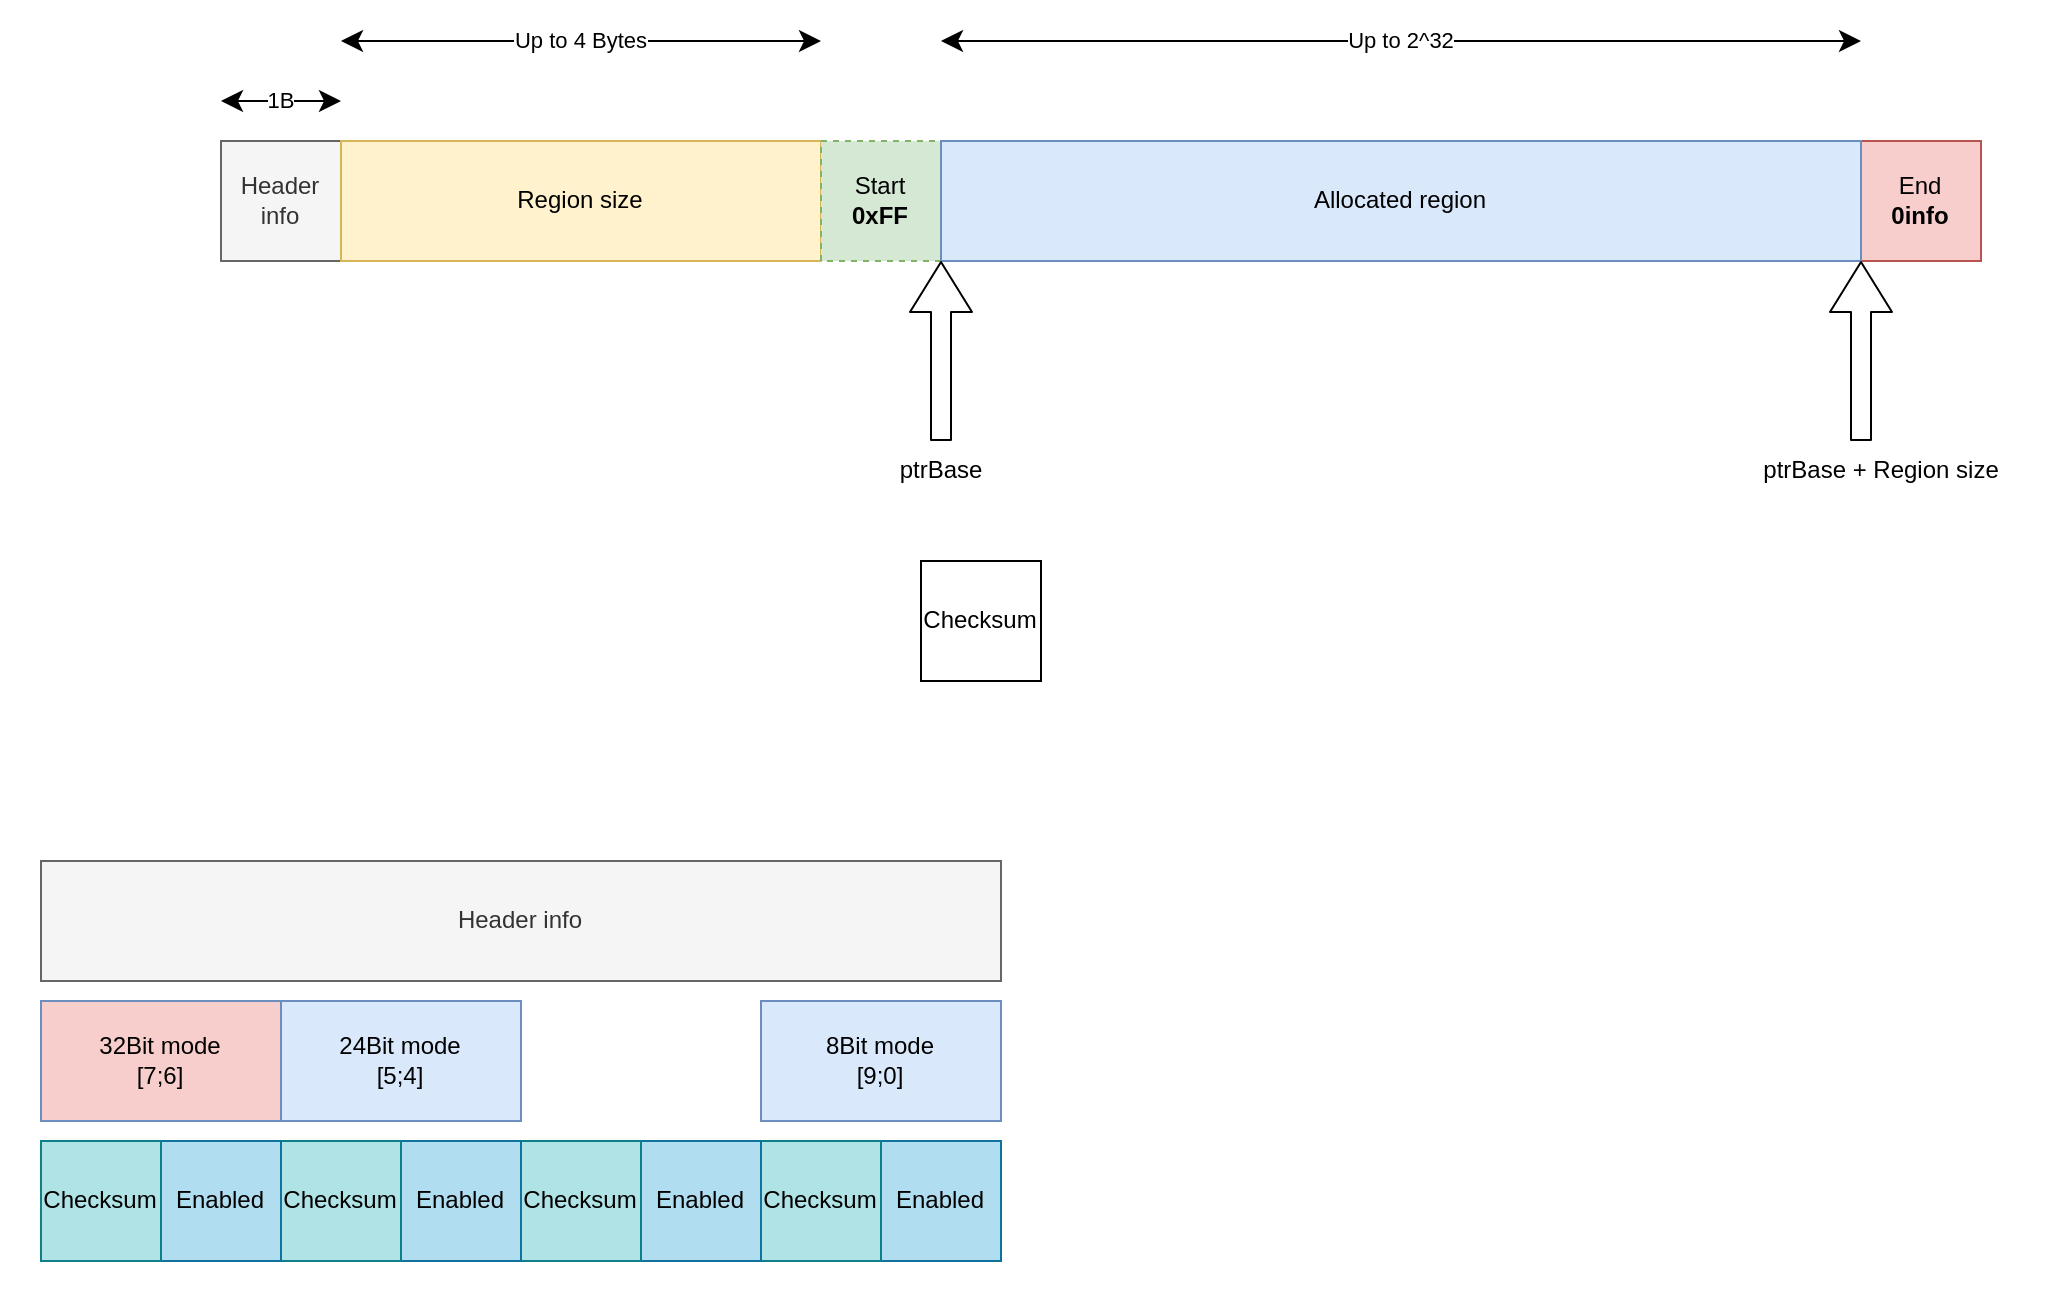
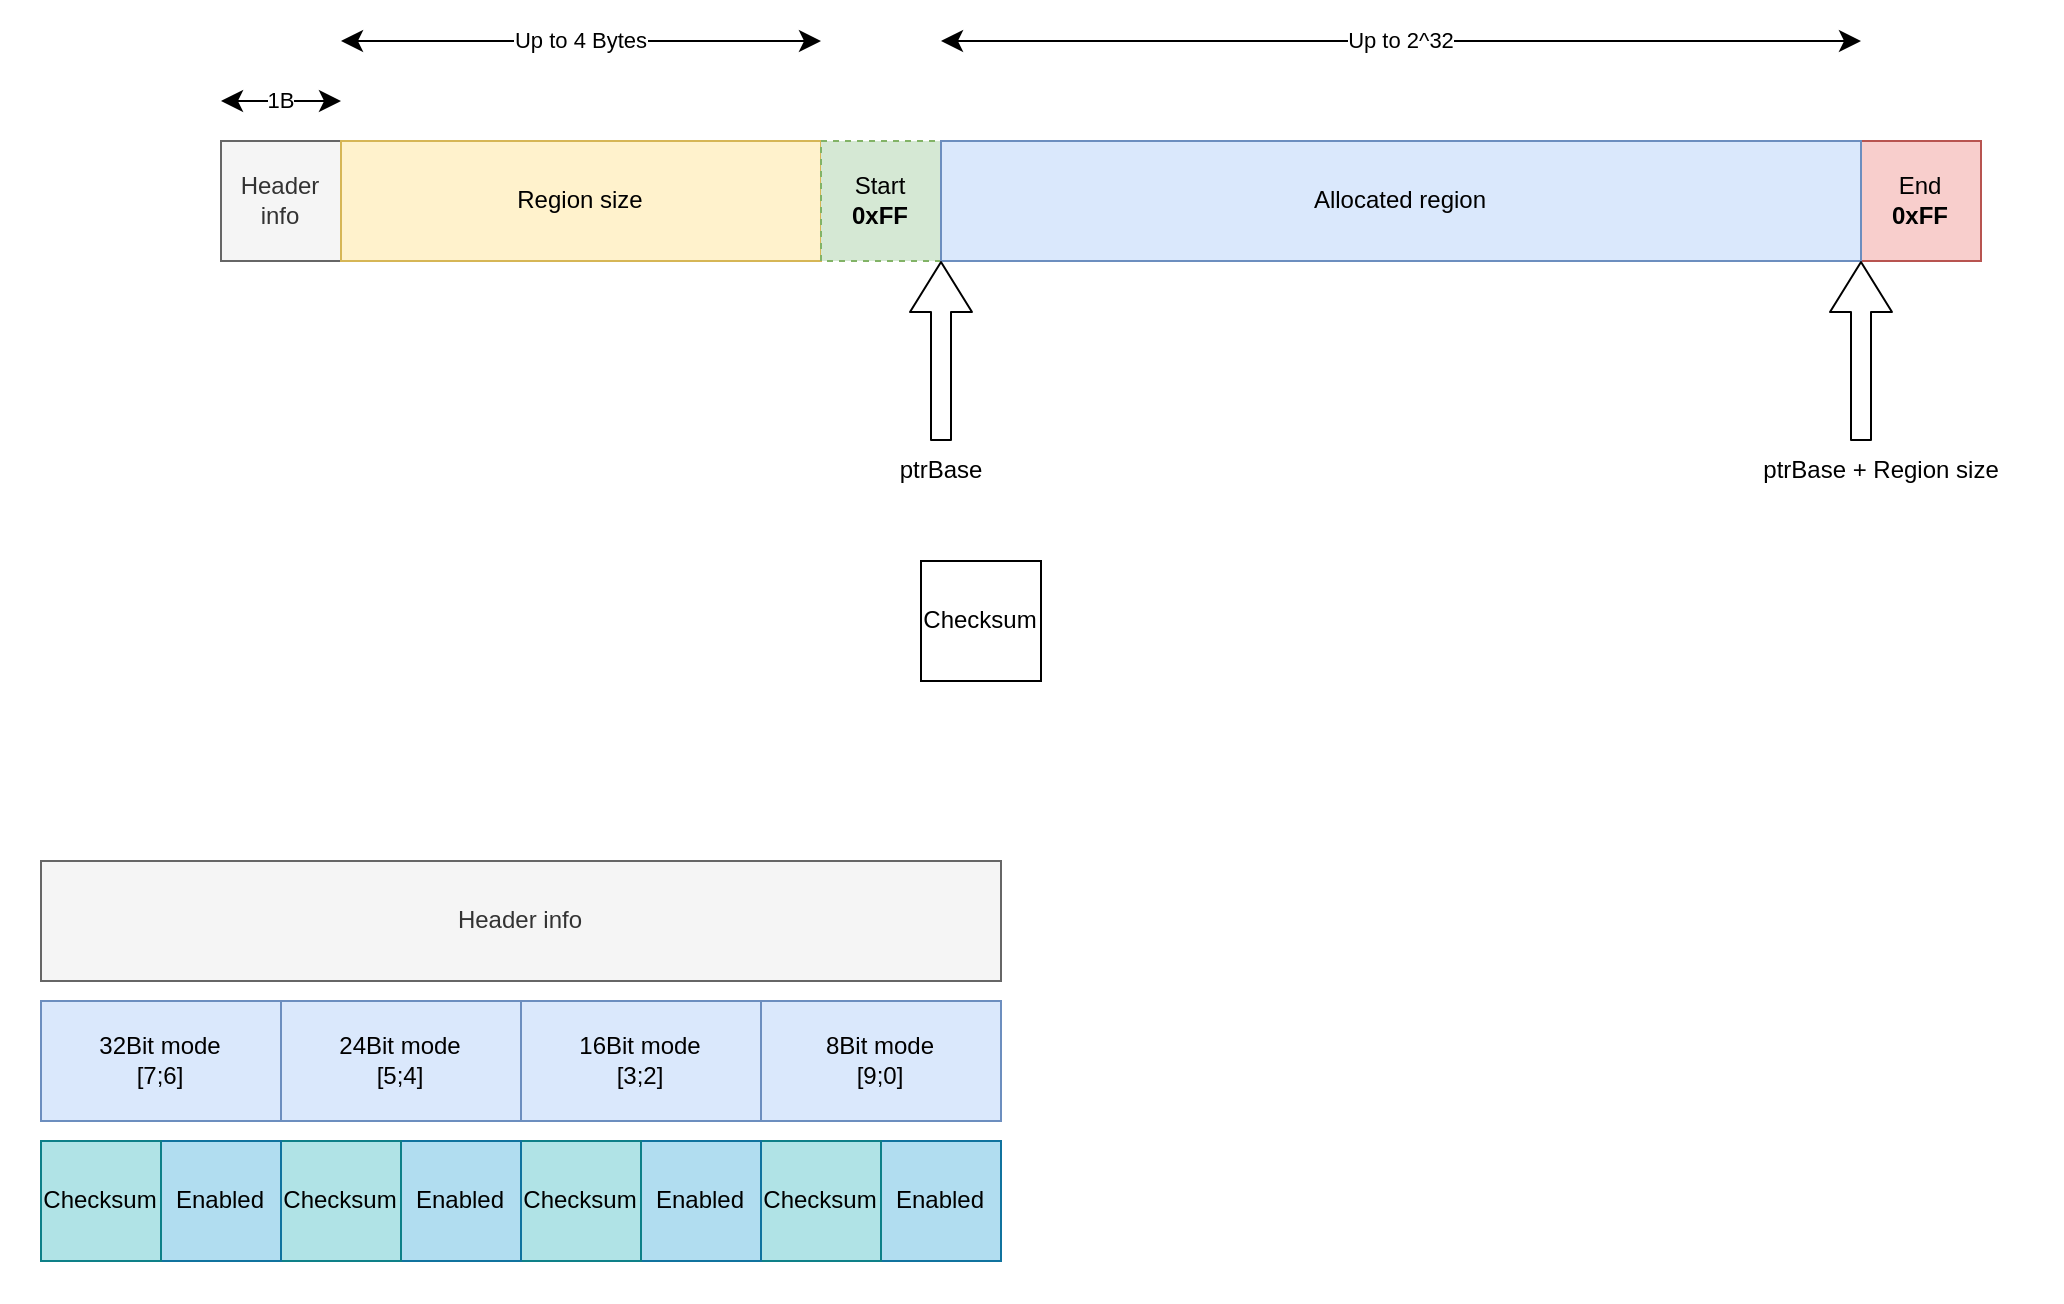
(1921, 201) -> (1921, 201)
(161, 1061) -> (161, 1061)
none -> (641, 1061)
